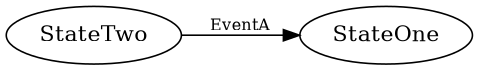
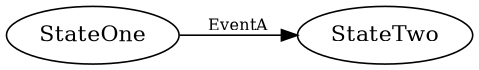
(232, 35) -> (230, 35)
